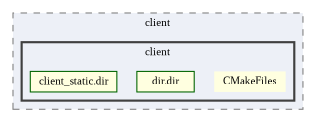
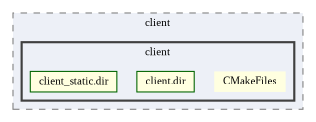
(166, 82) -> (166, 82)
